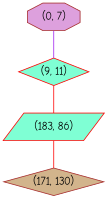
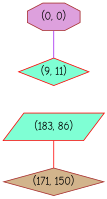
(54, 17) -> (54, 17)
(54, 99) -> none
(54, 182) -> (54, 182)
